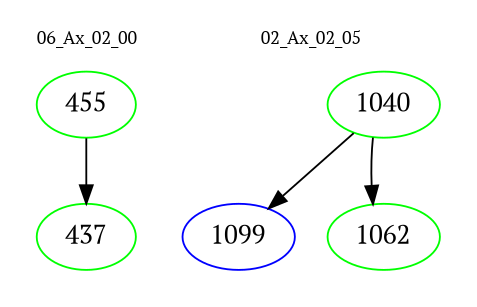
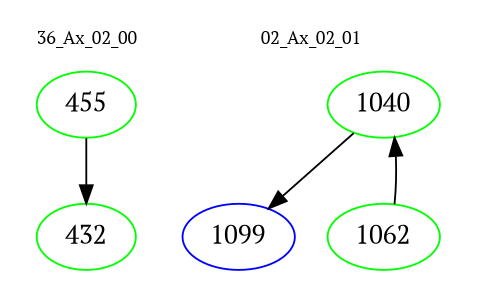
(87, 39) -> (87, 39)
(311, 39) -> (311, 39)
(371, 162) -> (396, 180)
(86, 237) -> (86, 237)
